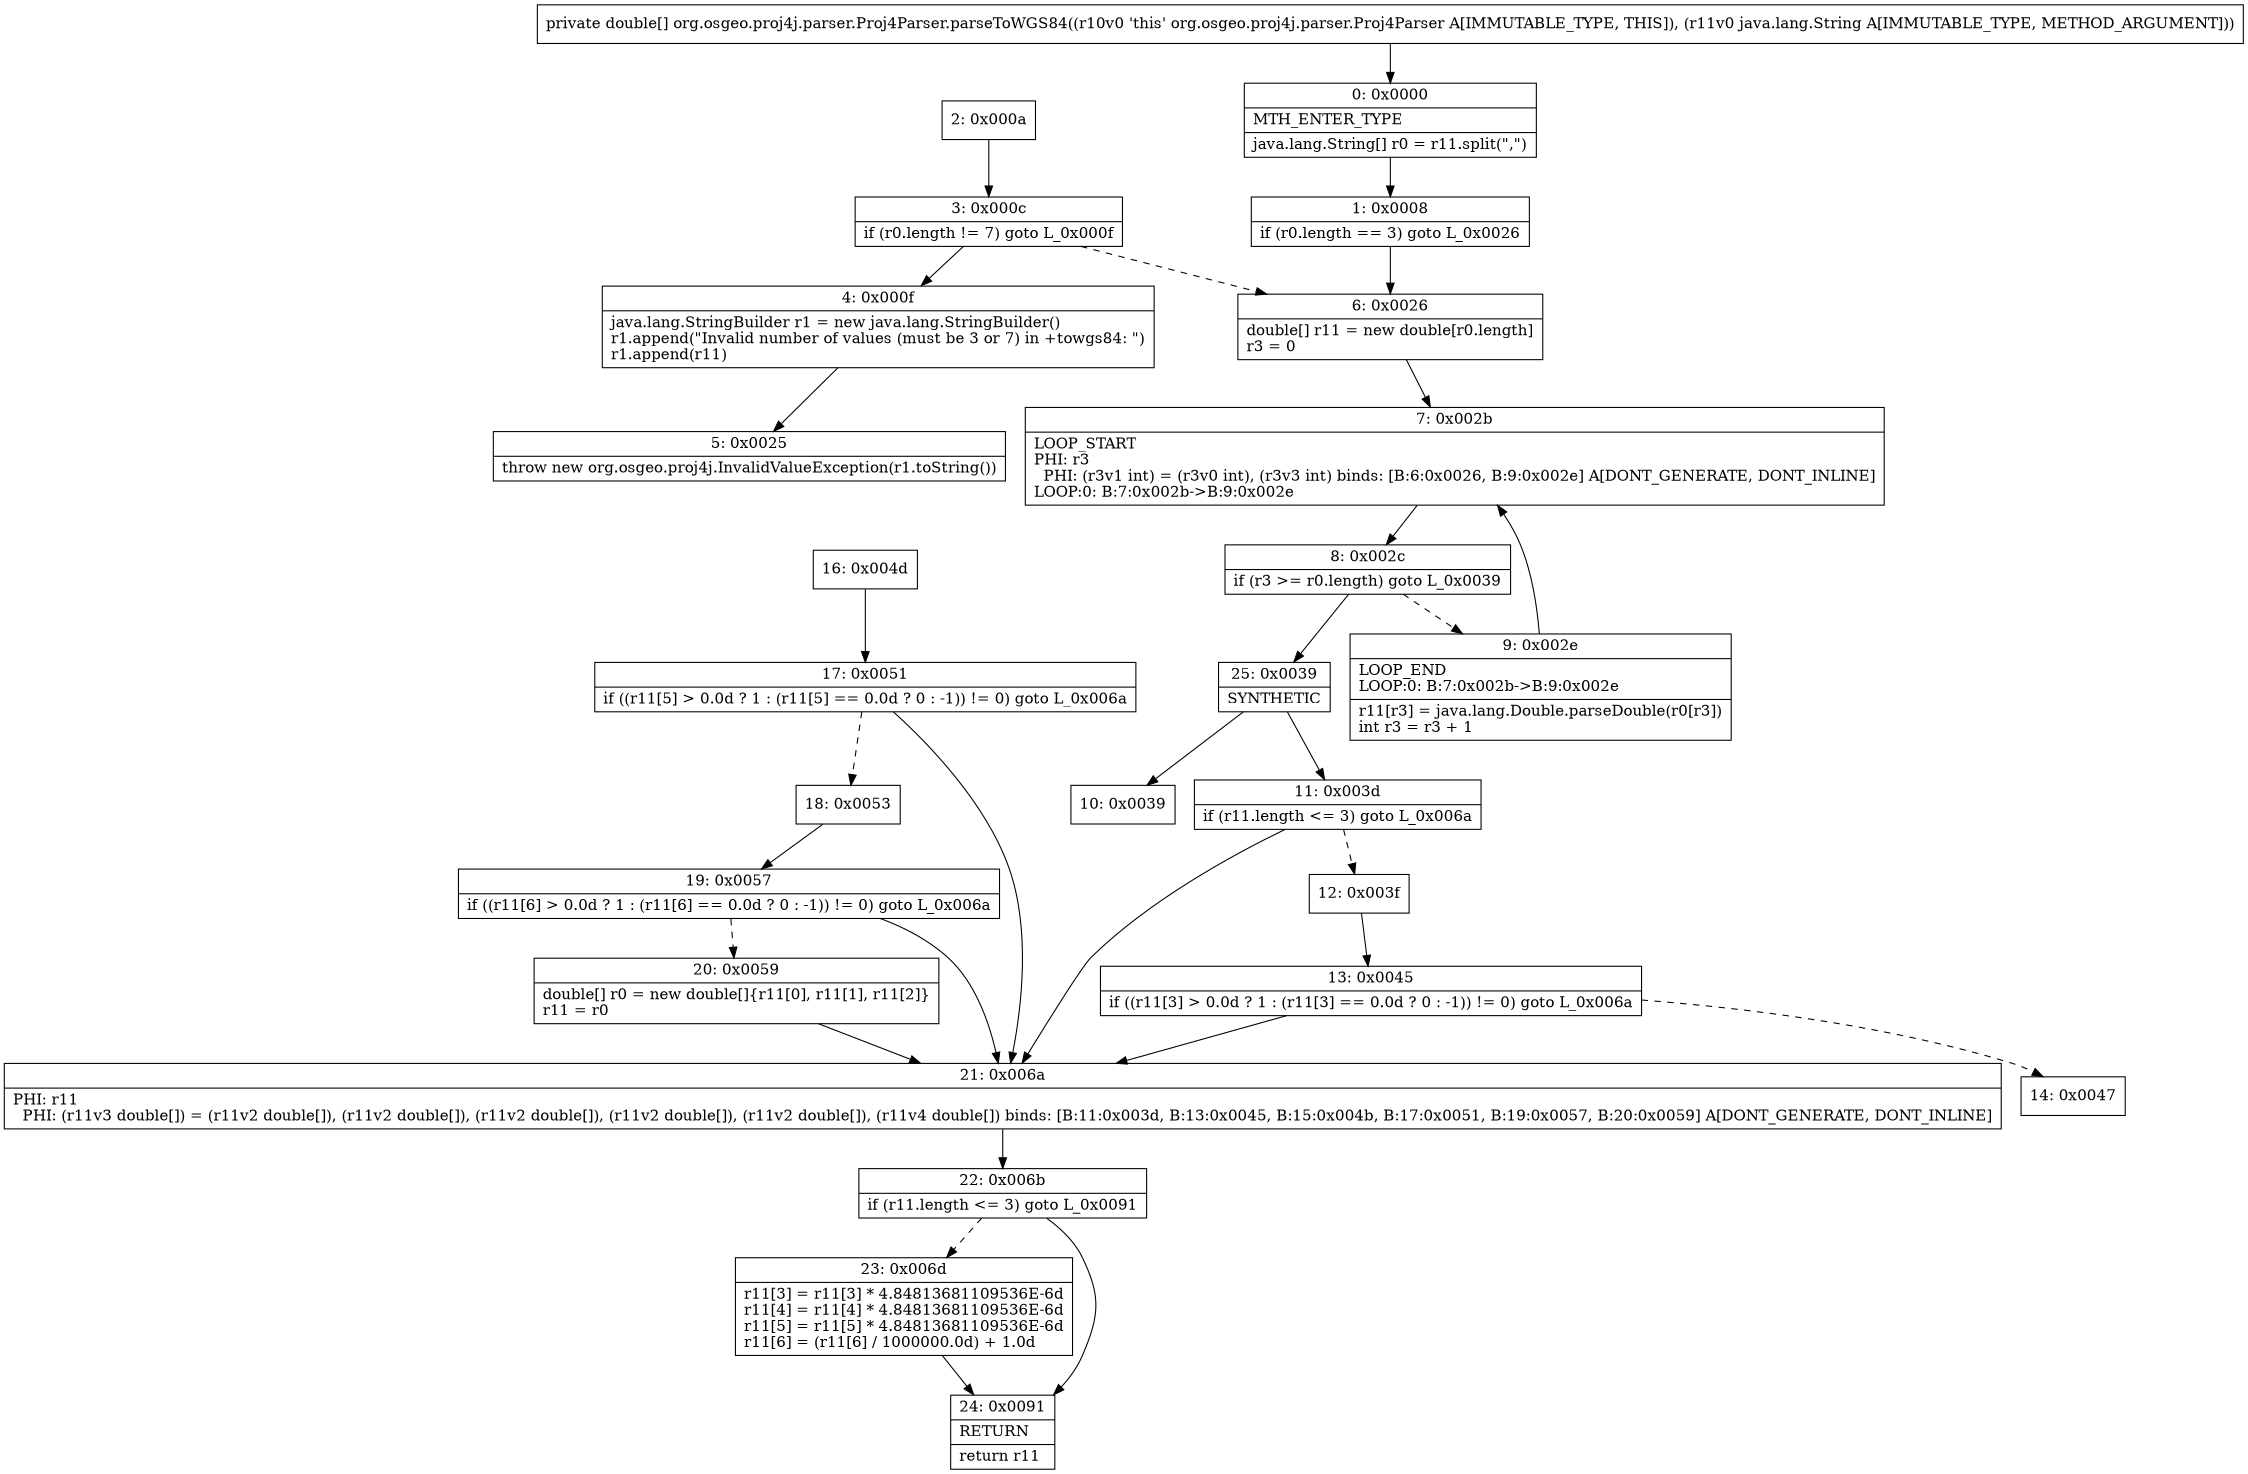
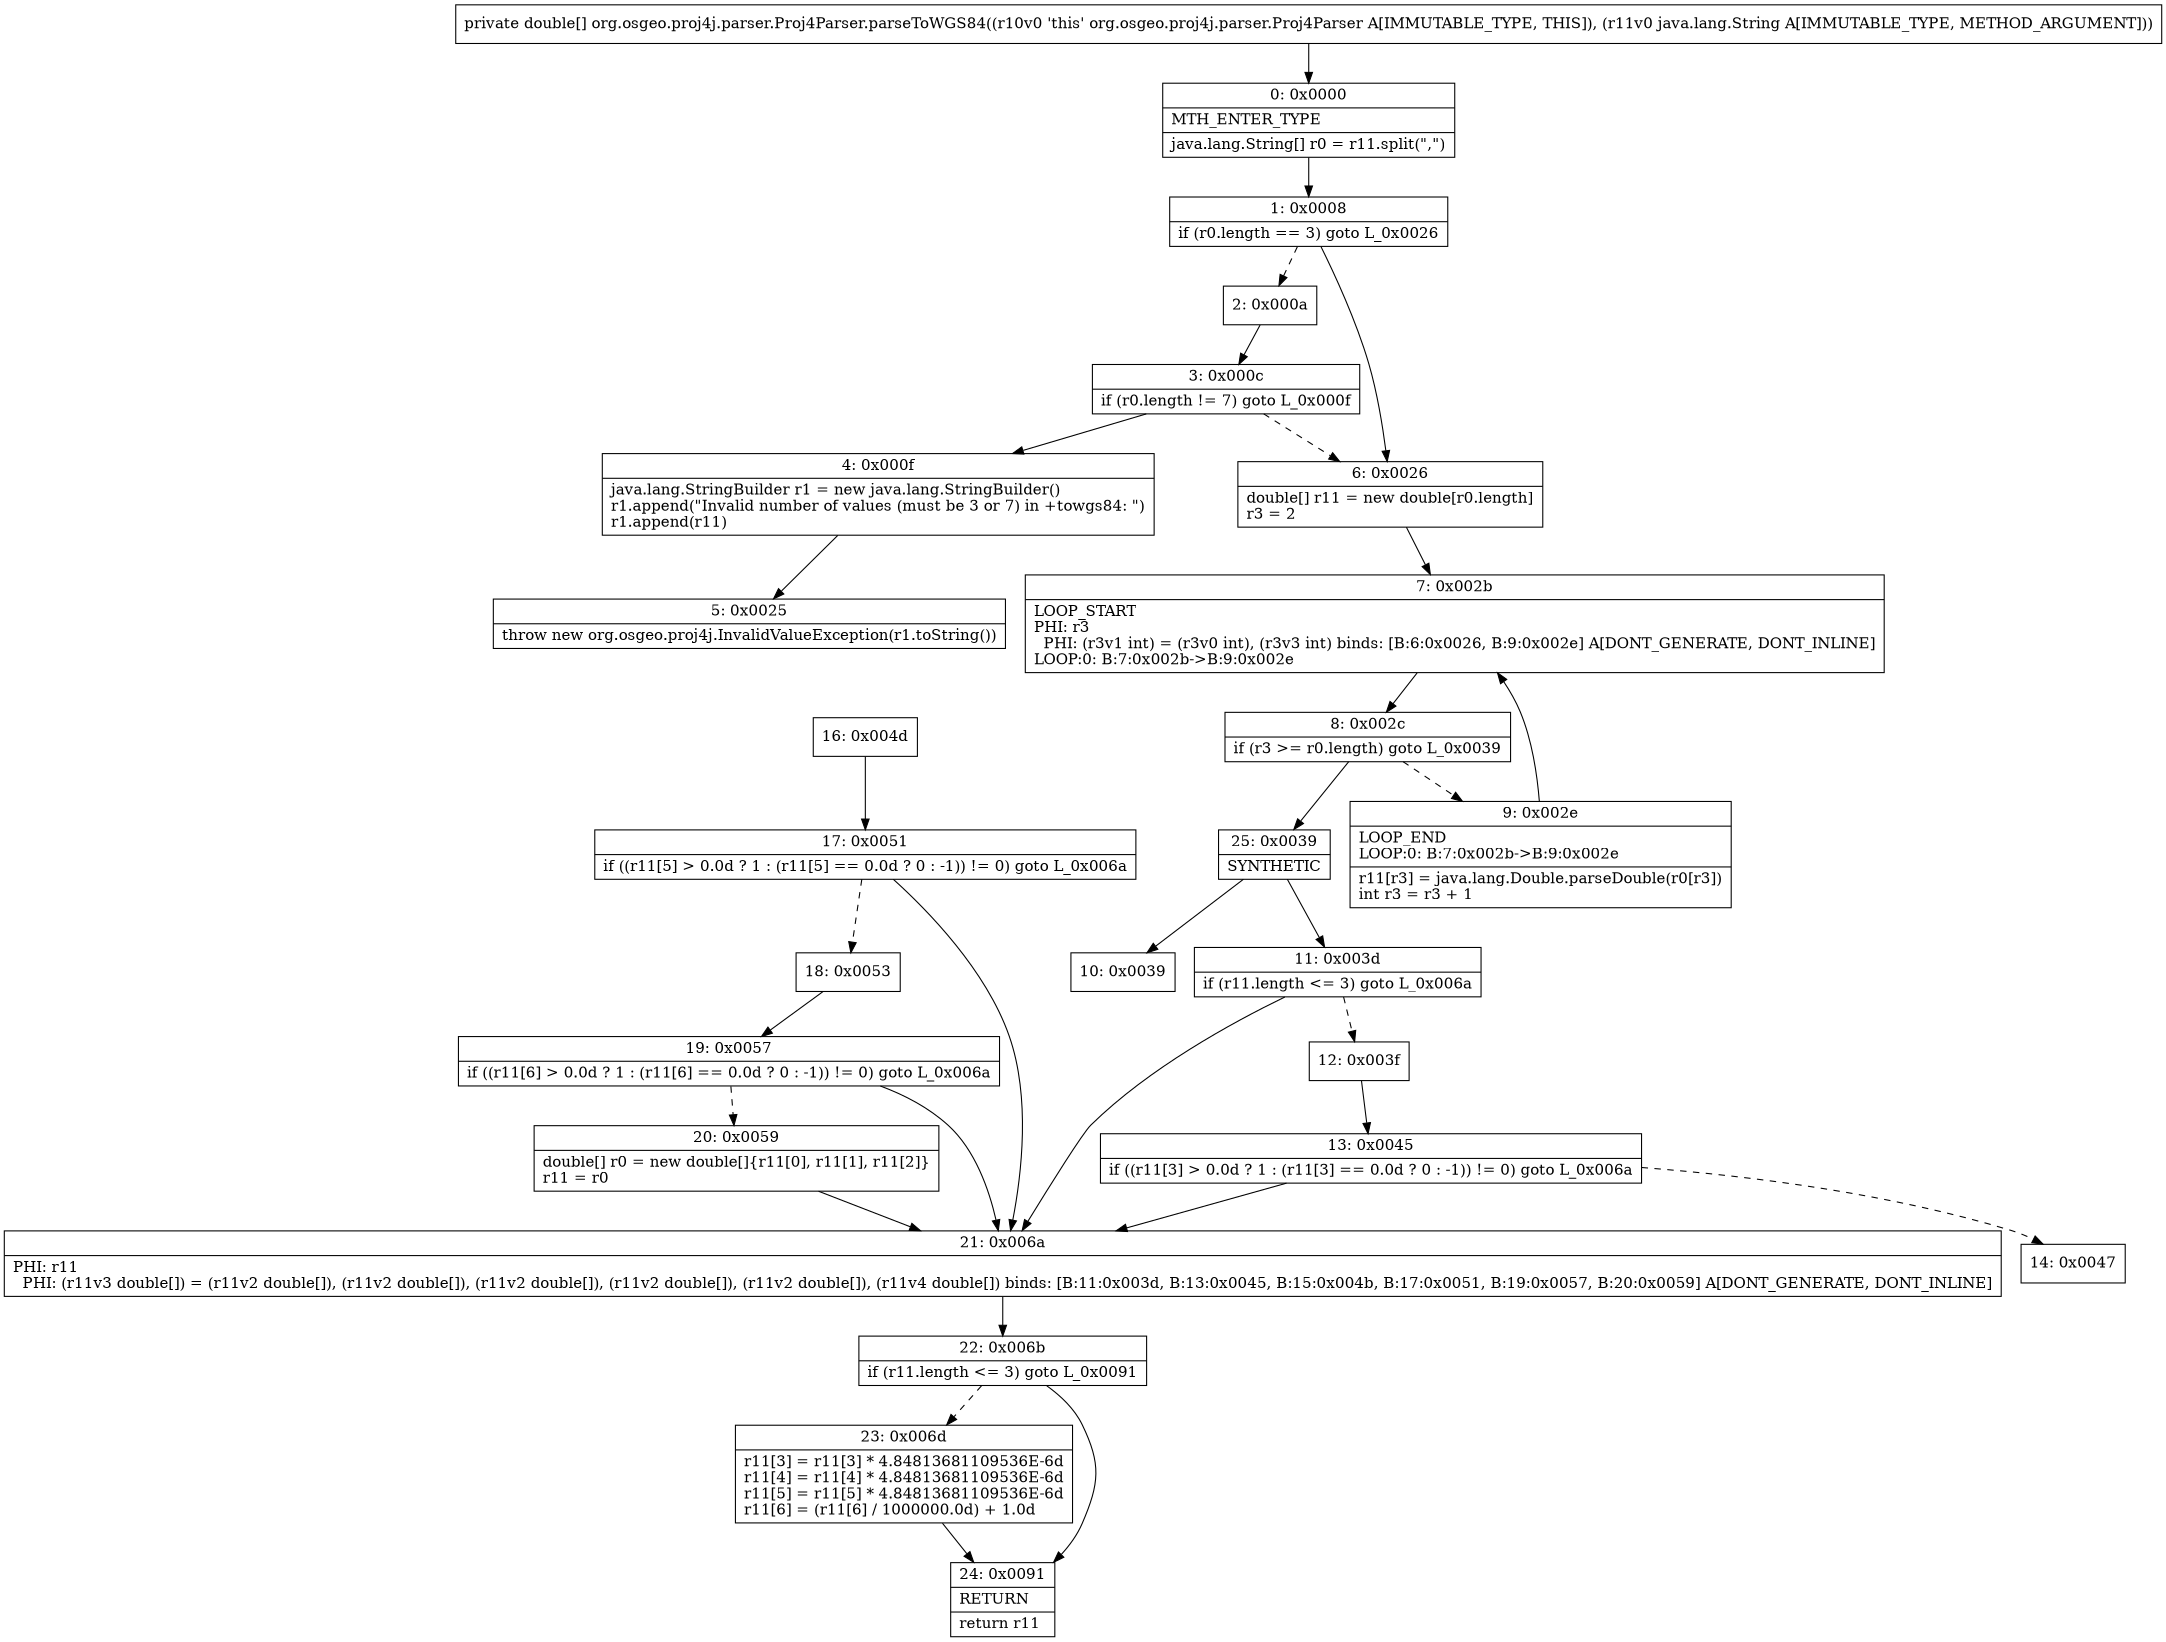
none -> (1290, 261)
(1271, 347) -> (1271, 514)
